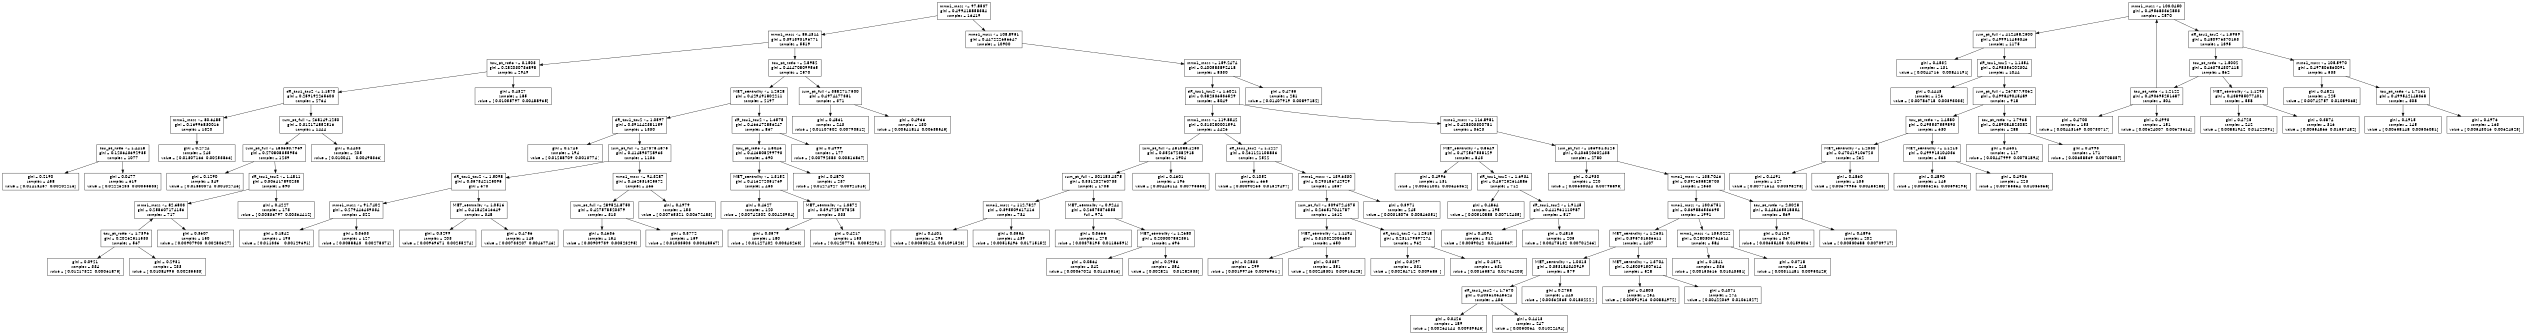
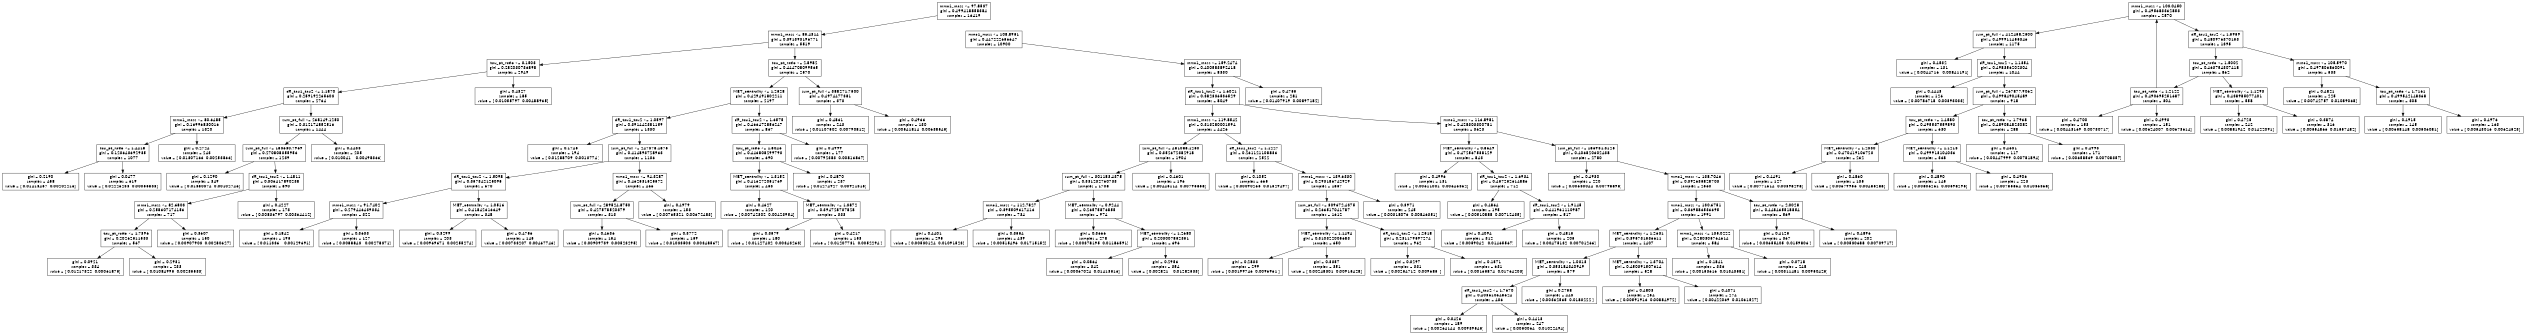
(978, 24) -> none
(830, 96) -> (830, 96)
none -> (1469, 137)
none -> (161, 138)
(479, 182) -> (479, 182)
(1094, 210) -> (1094, 210)
(145, 225) -> (143, 223)
